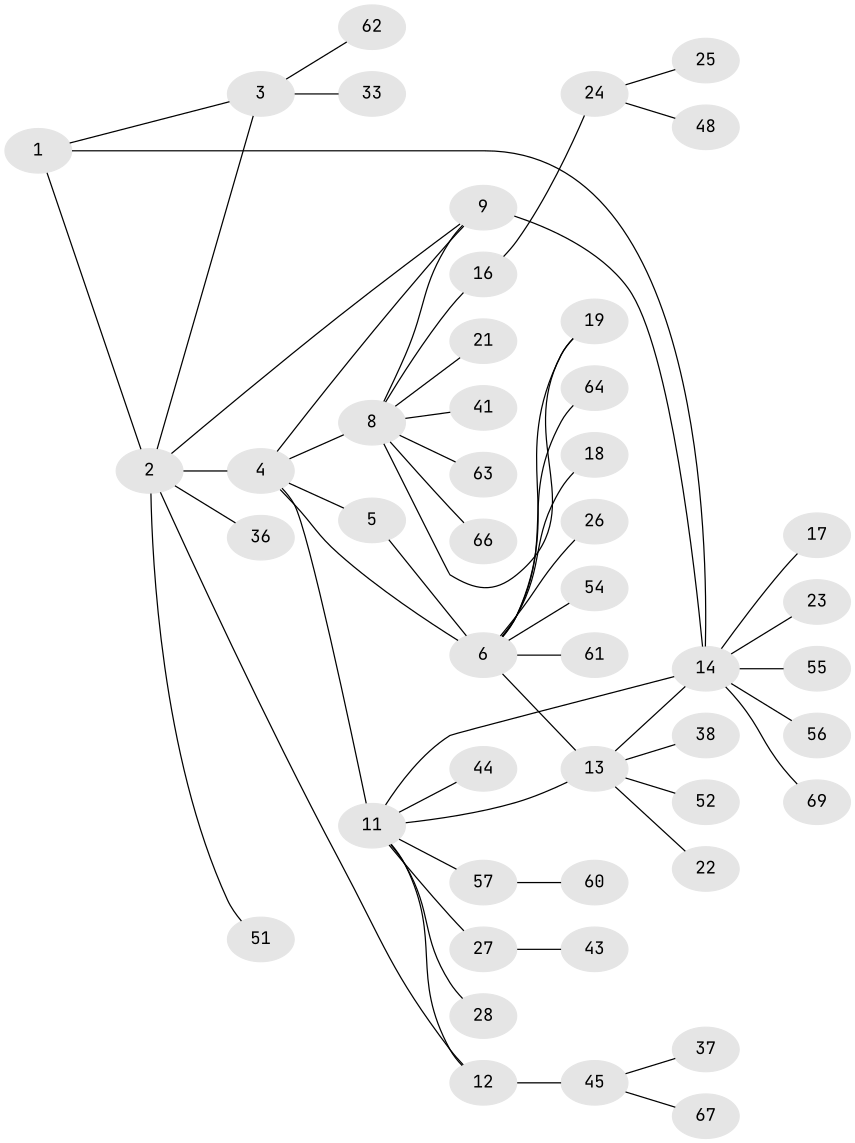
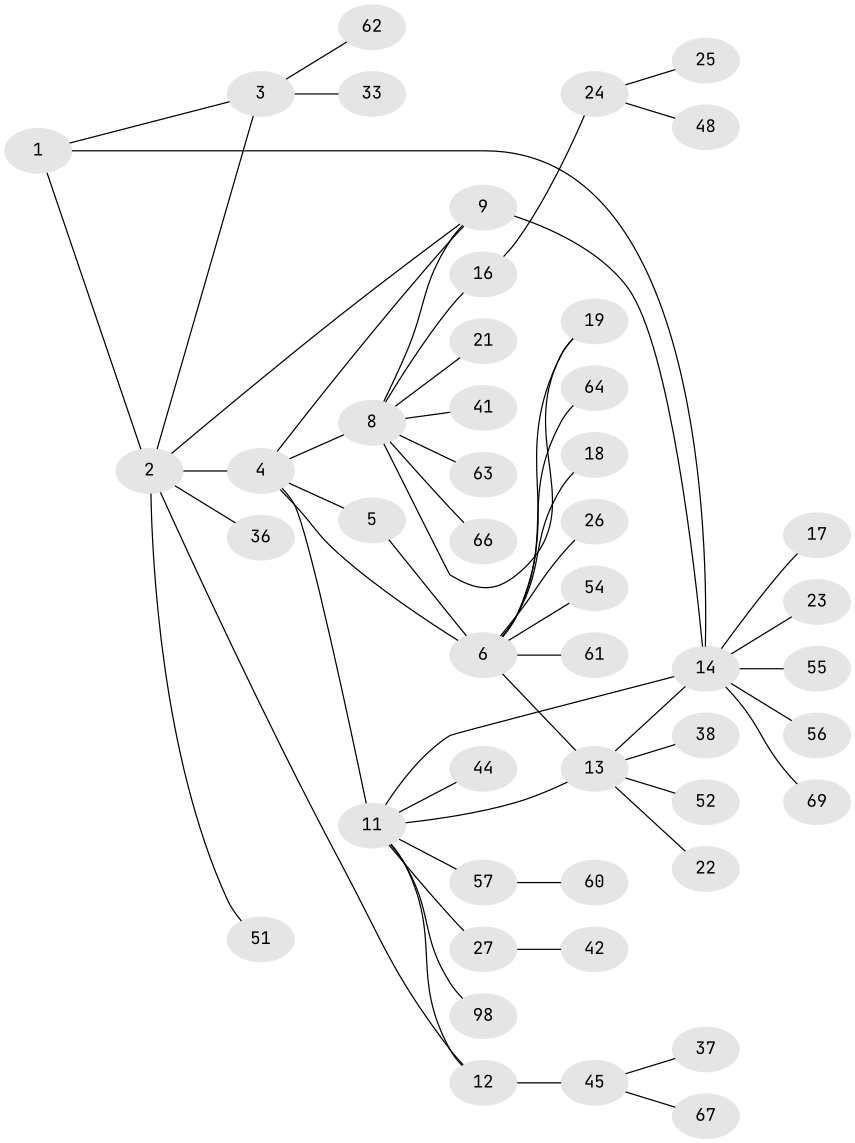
(595, 949) -> (595, 949)
(483, 1016) -> (483, 1016)
